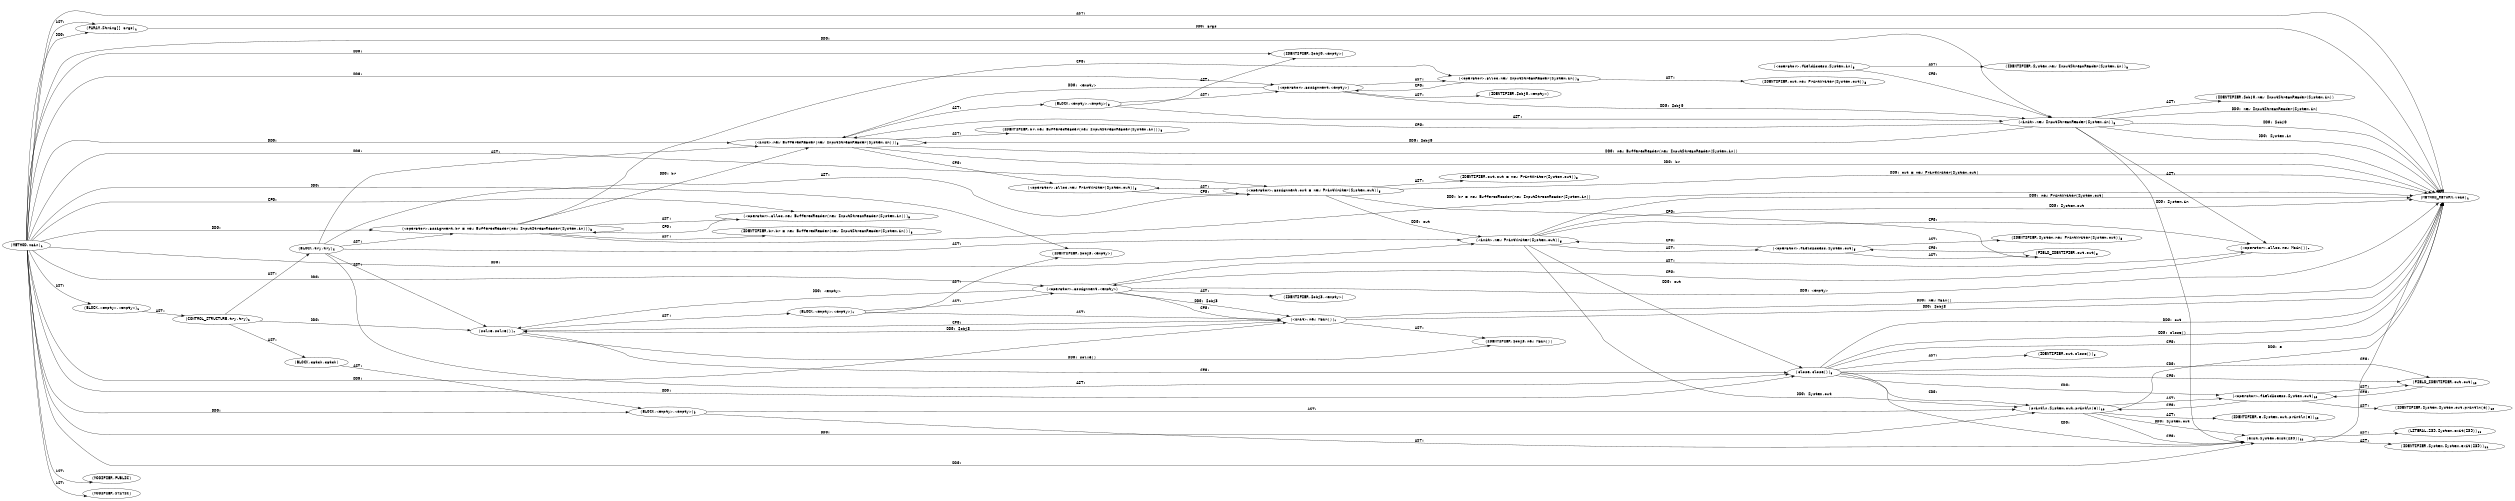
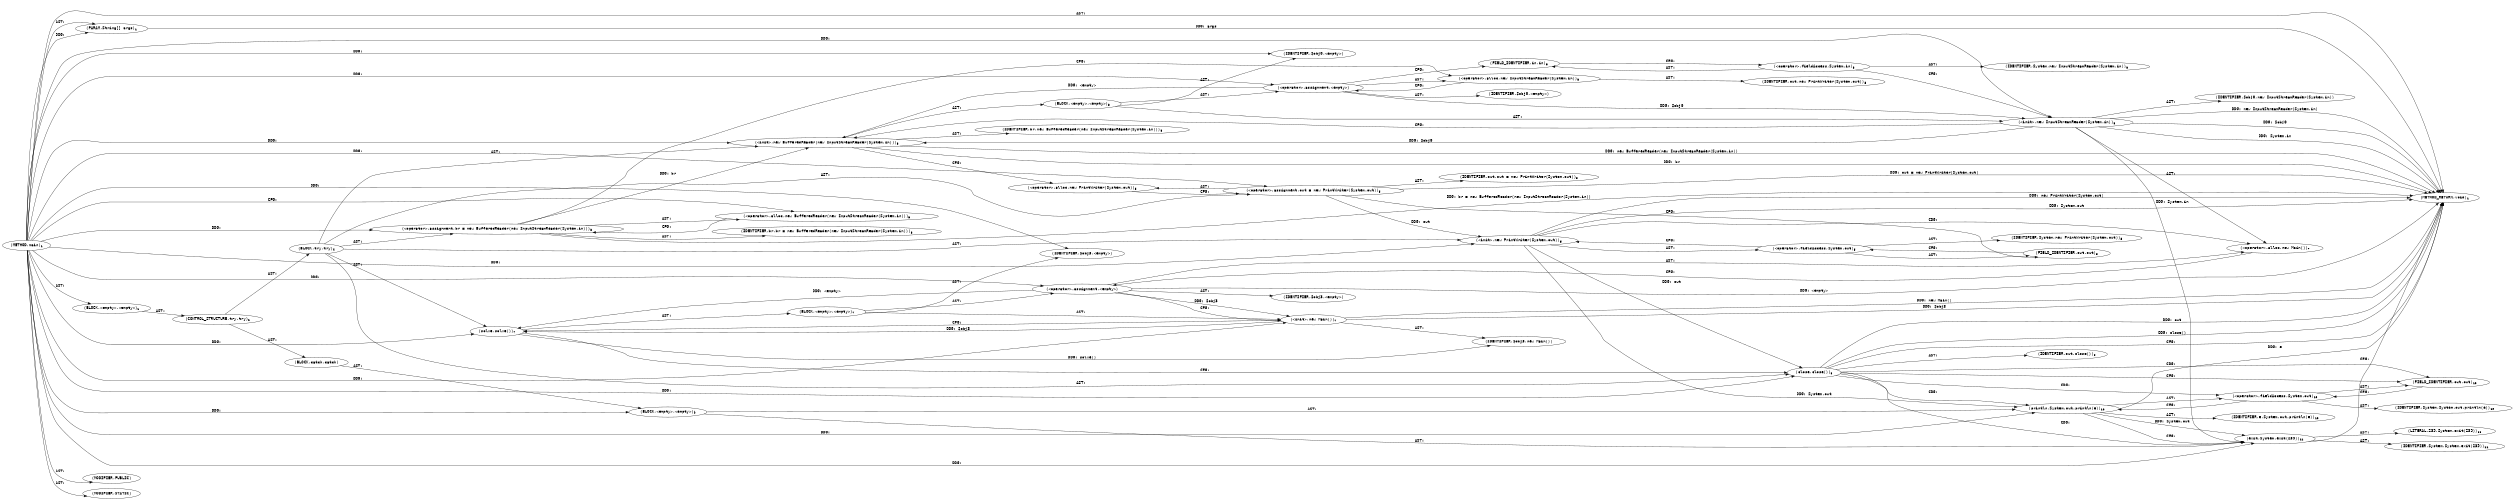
none -> (1519, 64)
(1934, 220) -> (1934, 220)
(364, 326) -> (225, 344)
